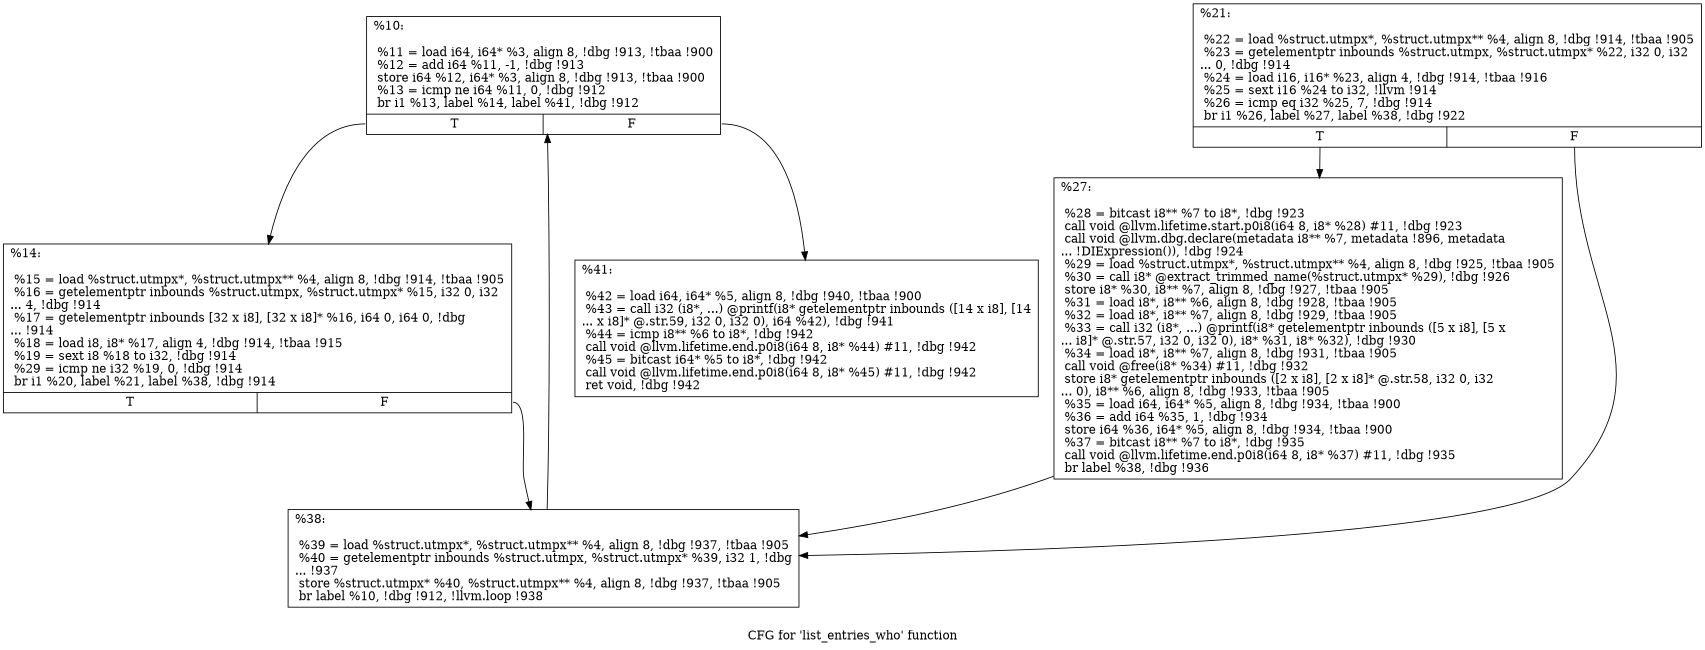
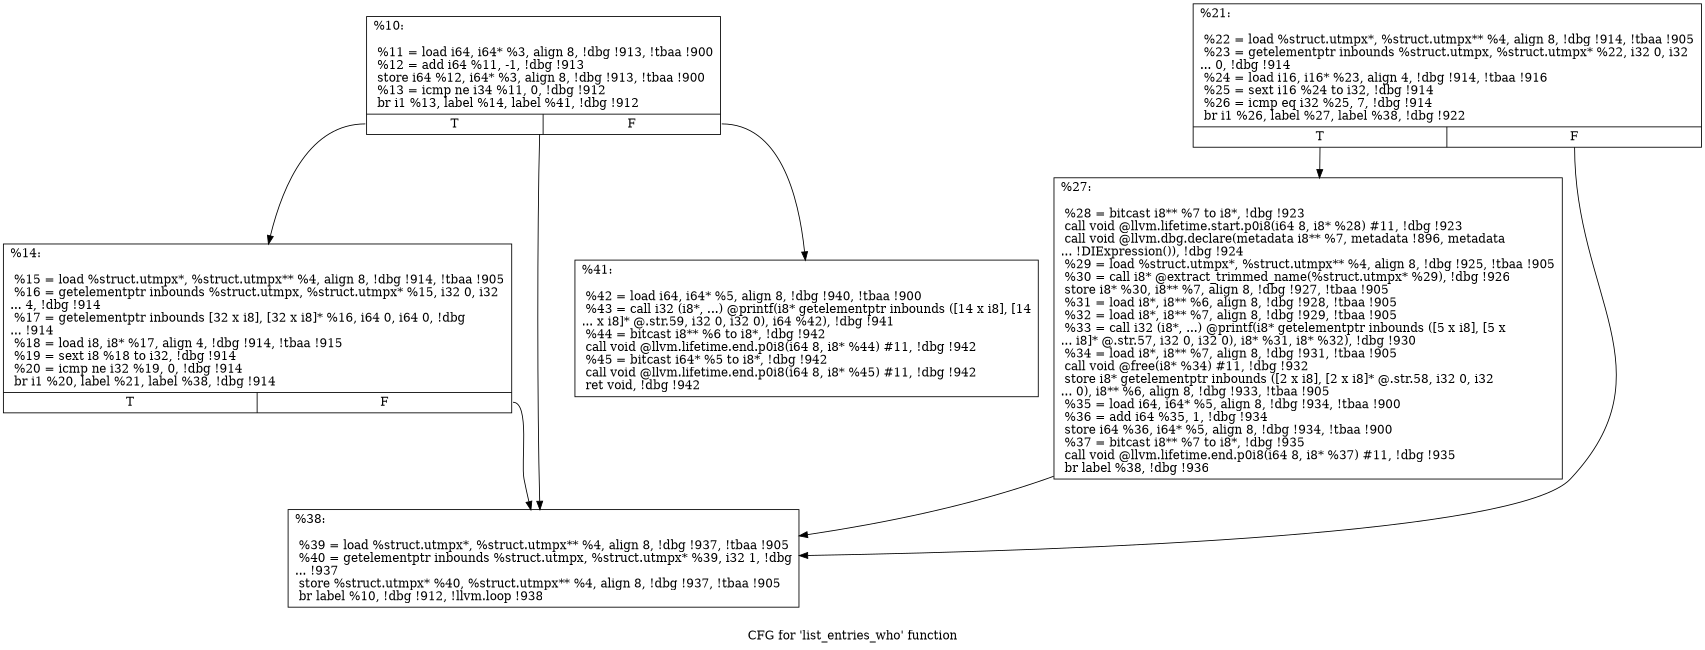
(490, 91) -> (490, 91)
(1319, 91) -> (1317, 91)
(549, 326) -> (538, 318)
(698, 335) -> (704, 335)
(126, 369) -> (126, 369)
